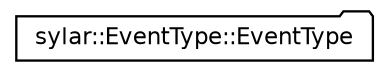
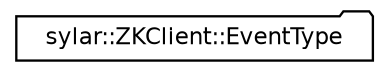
(195, 38) -> (195, 38)
